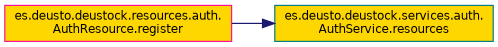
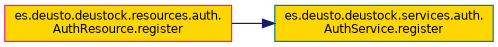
(384, 23) -> (384, 23)
